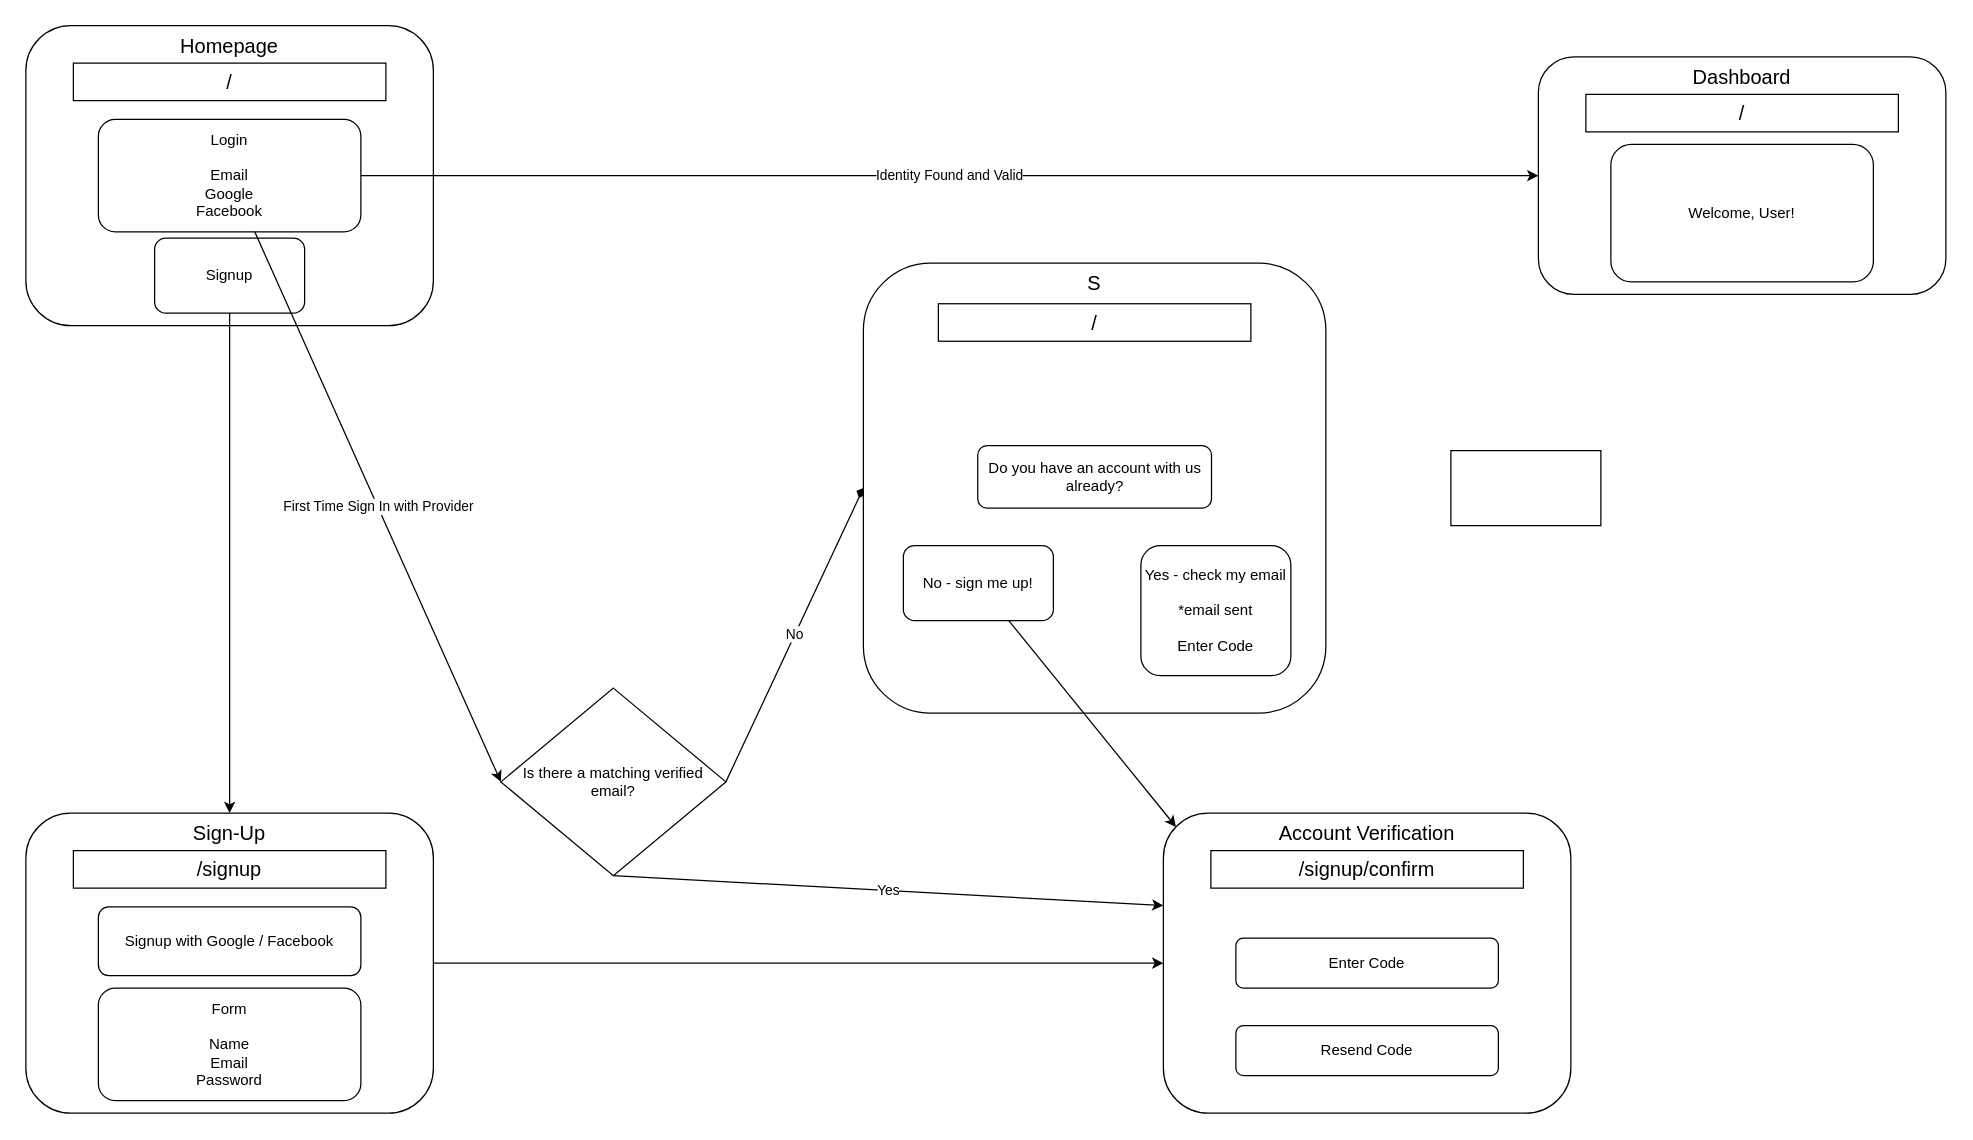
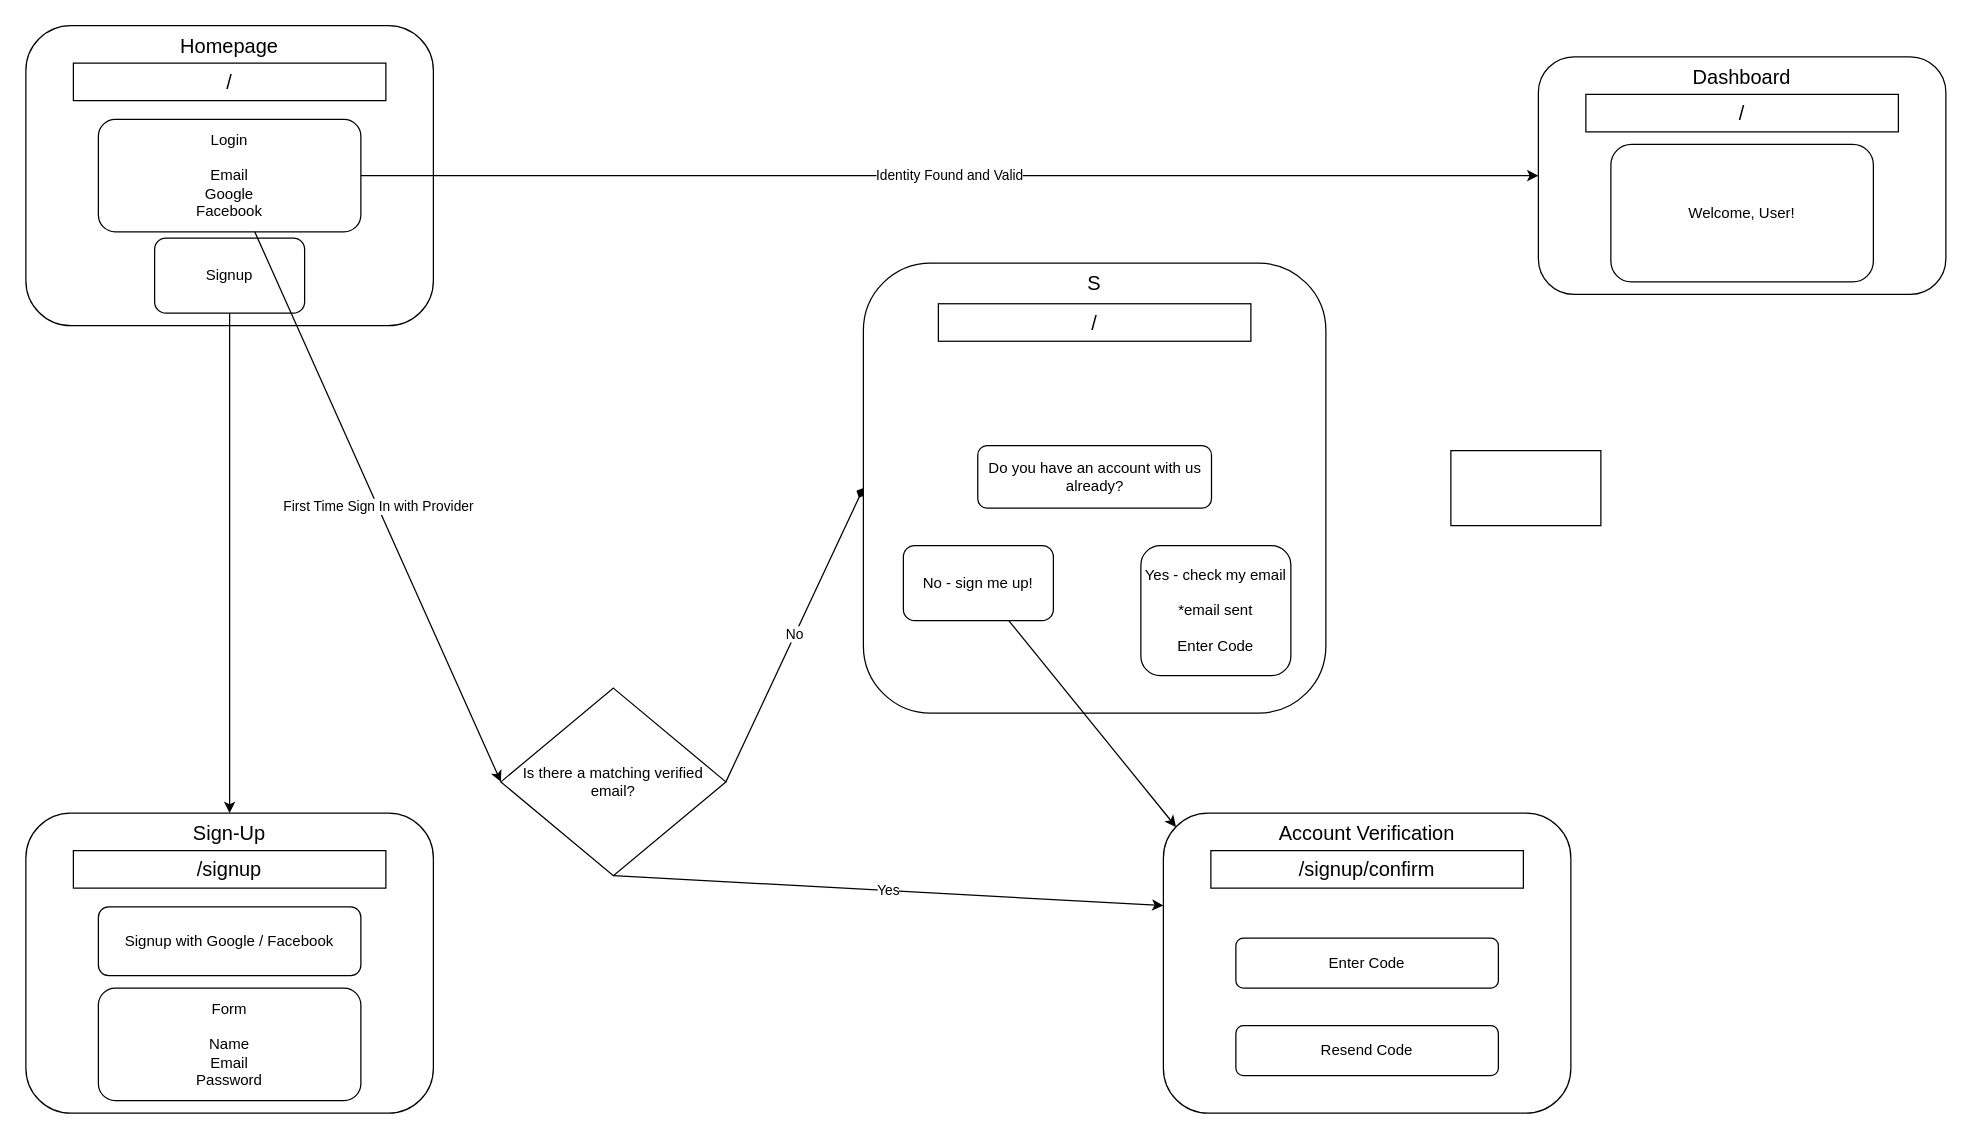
(794, 963) -> none
